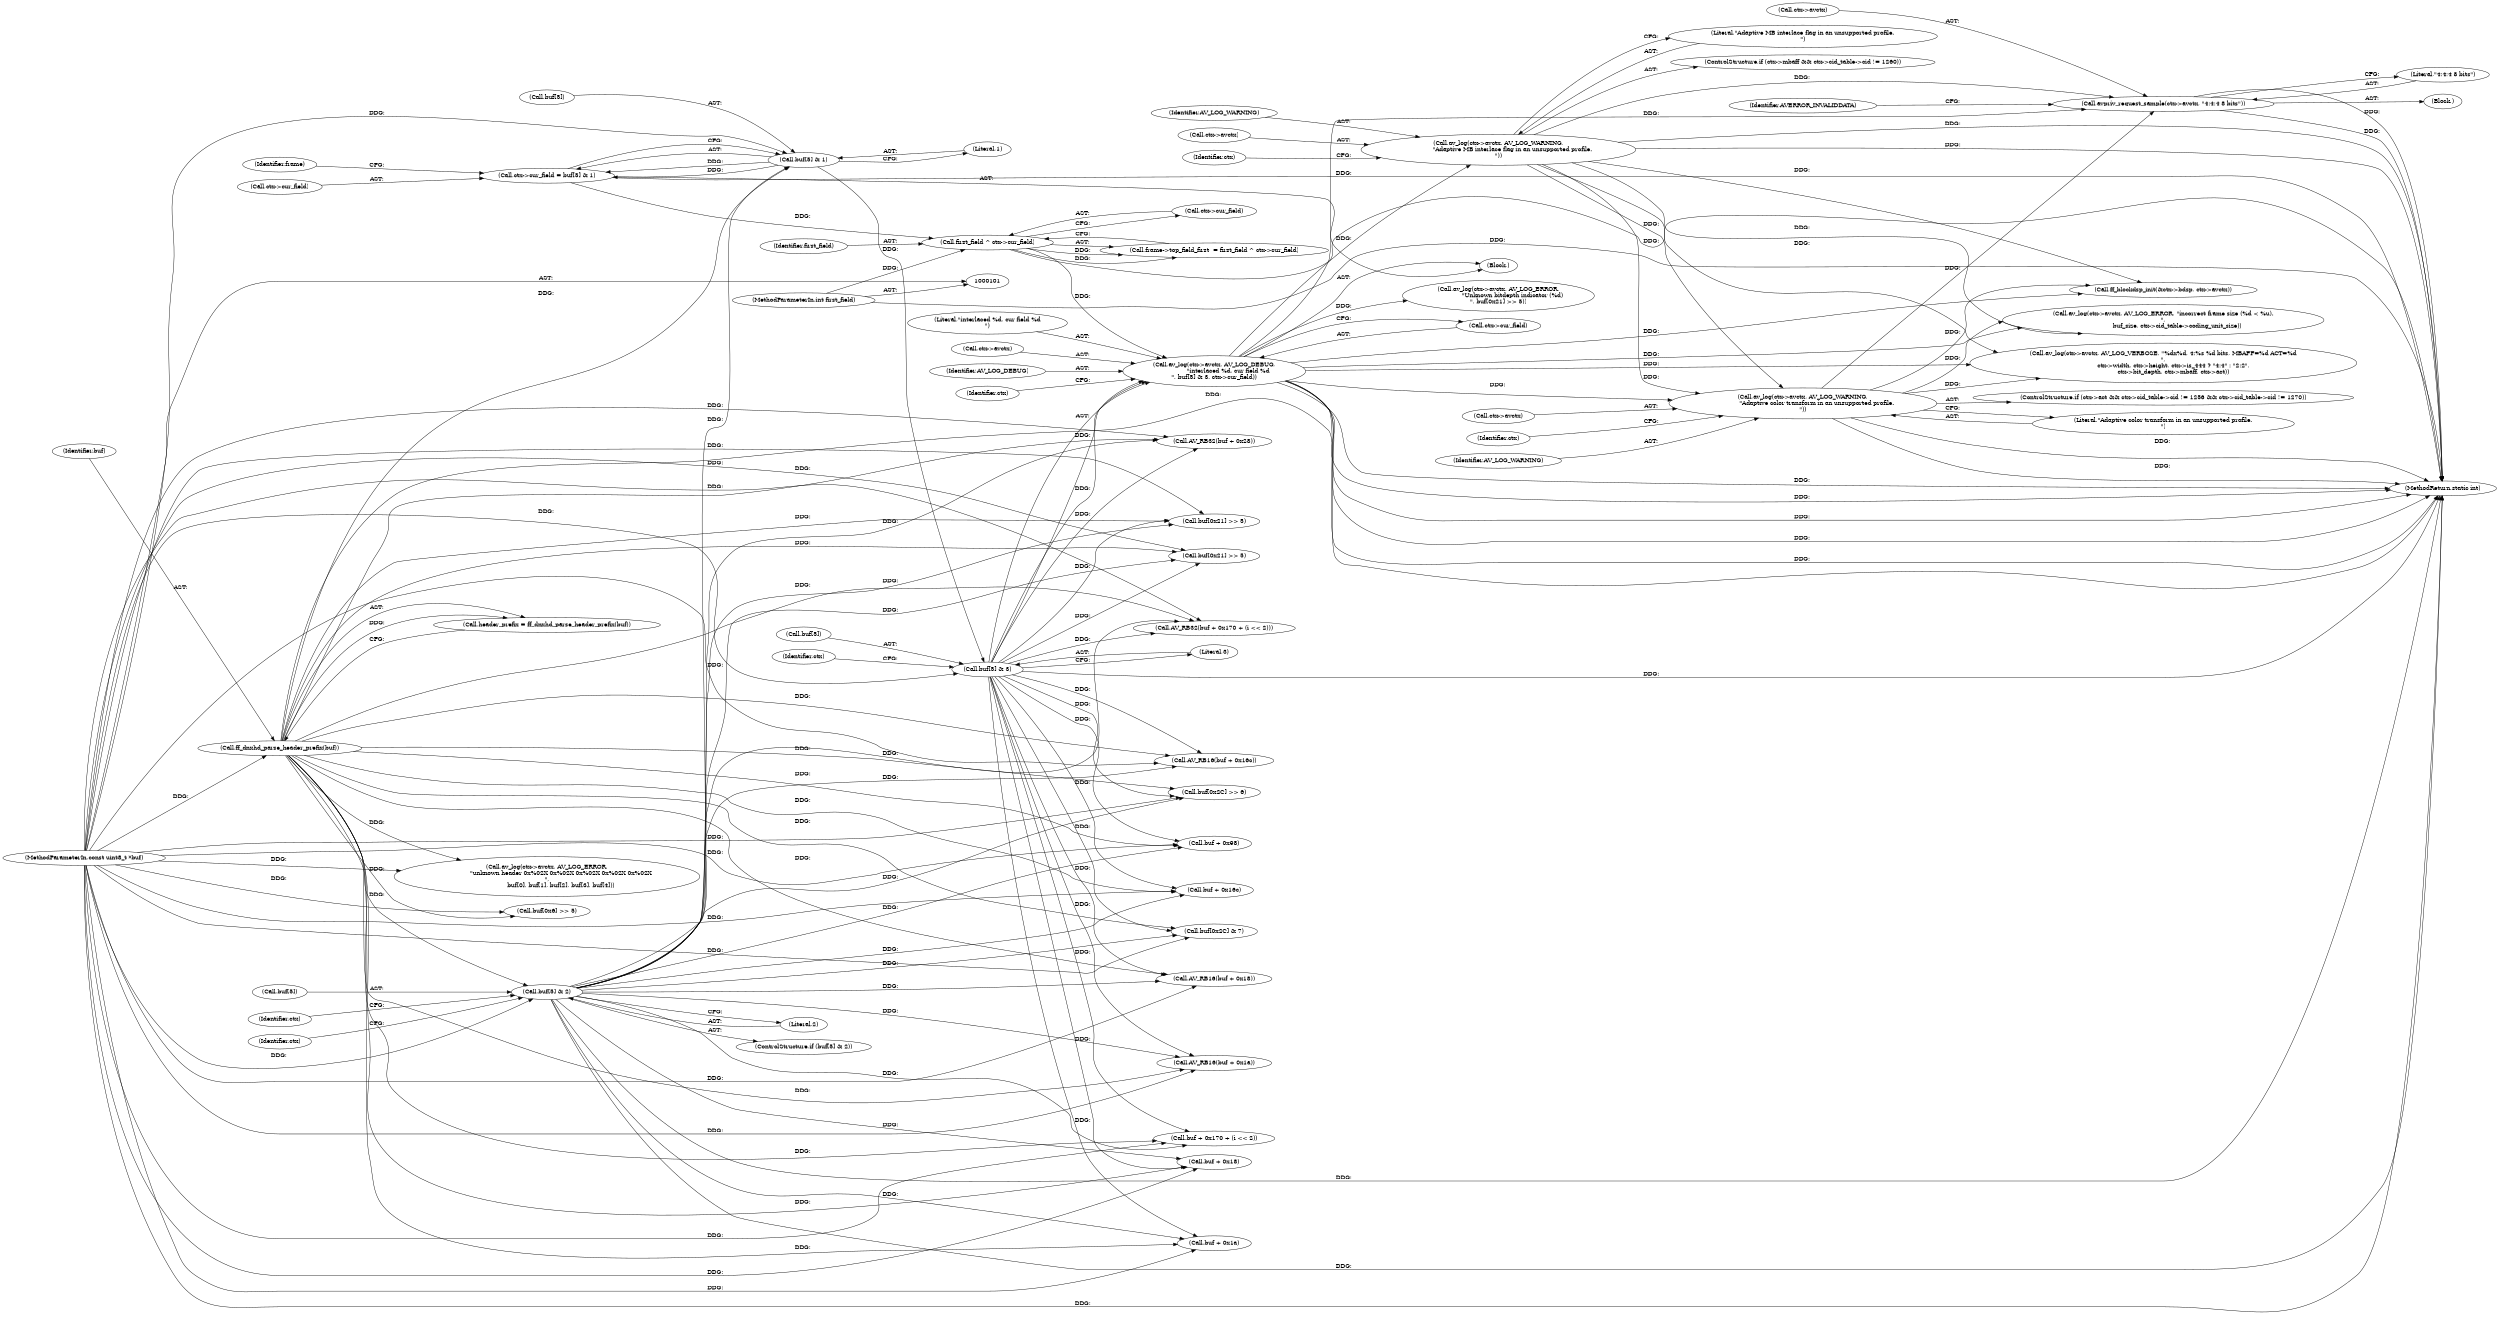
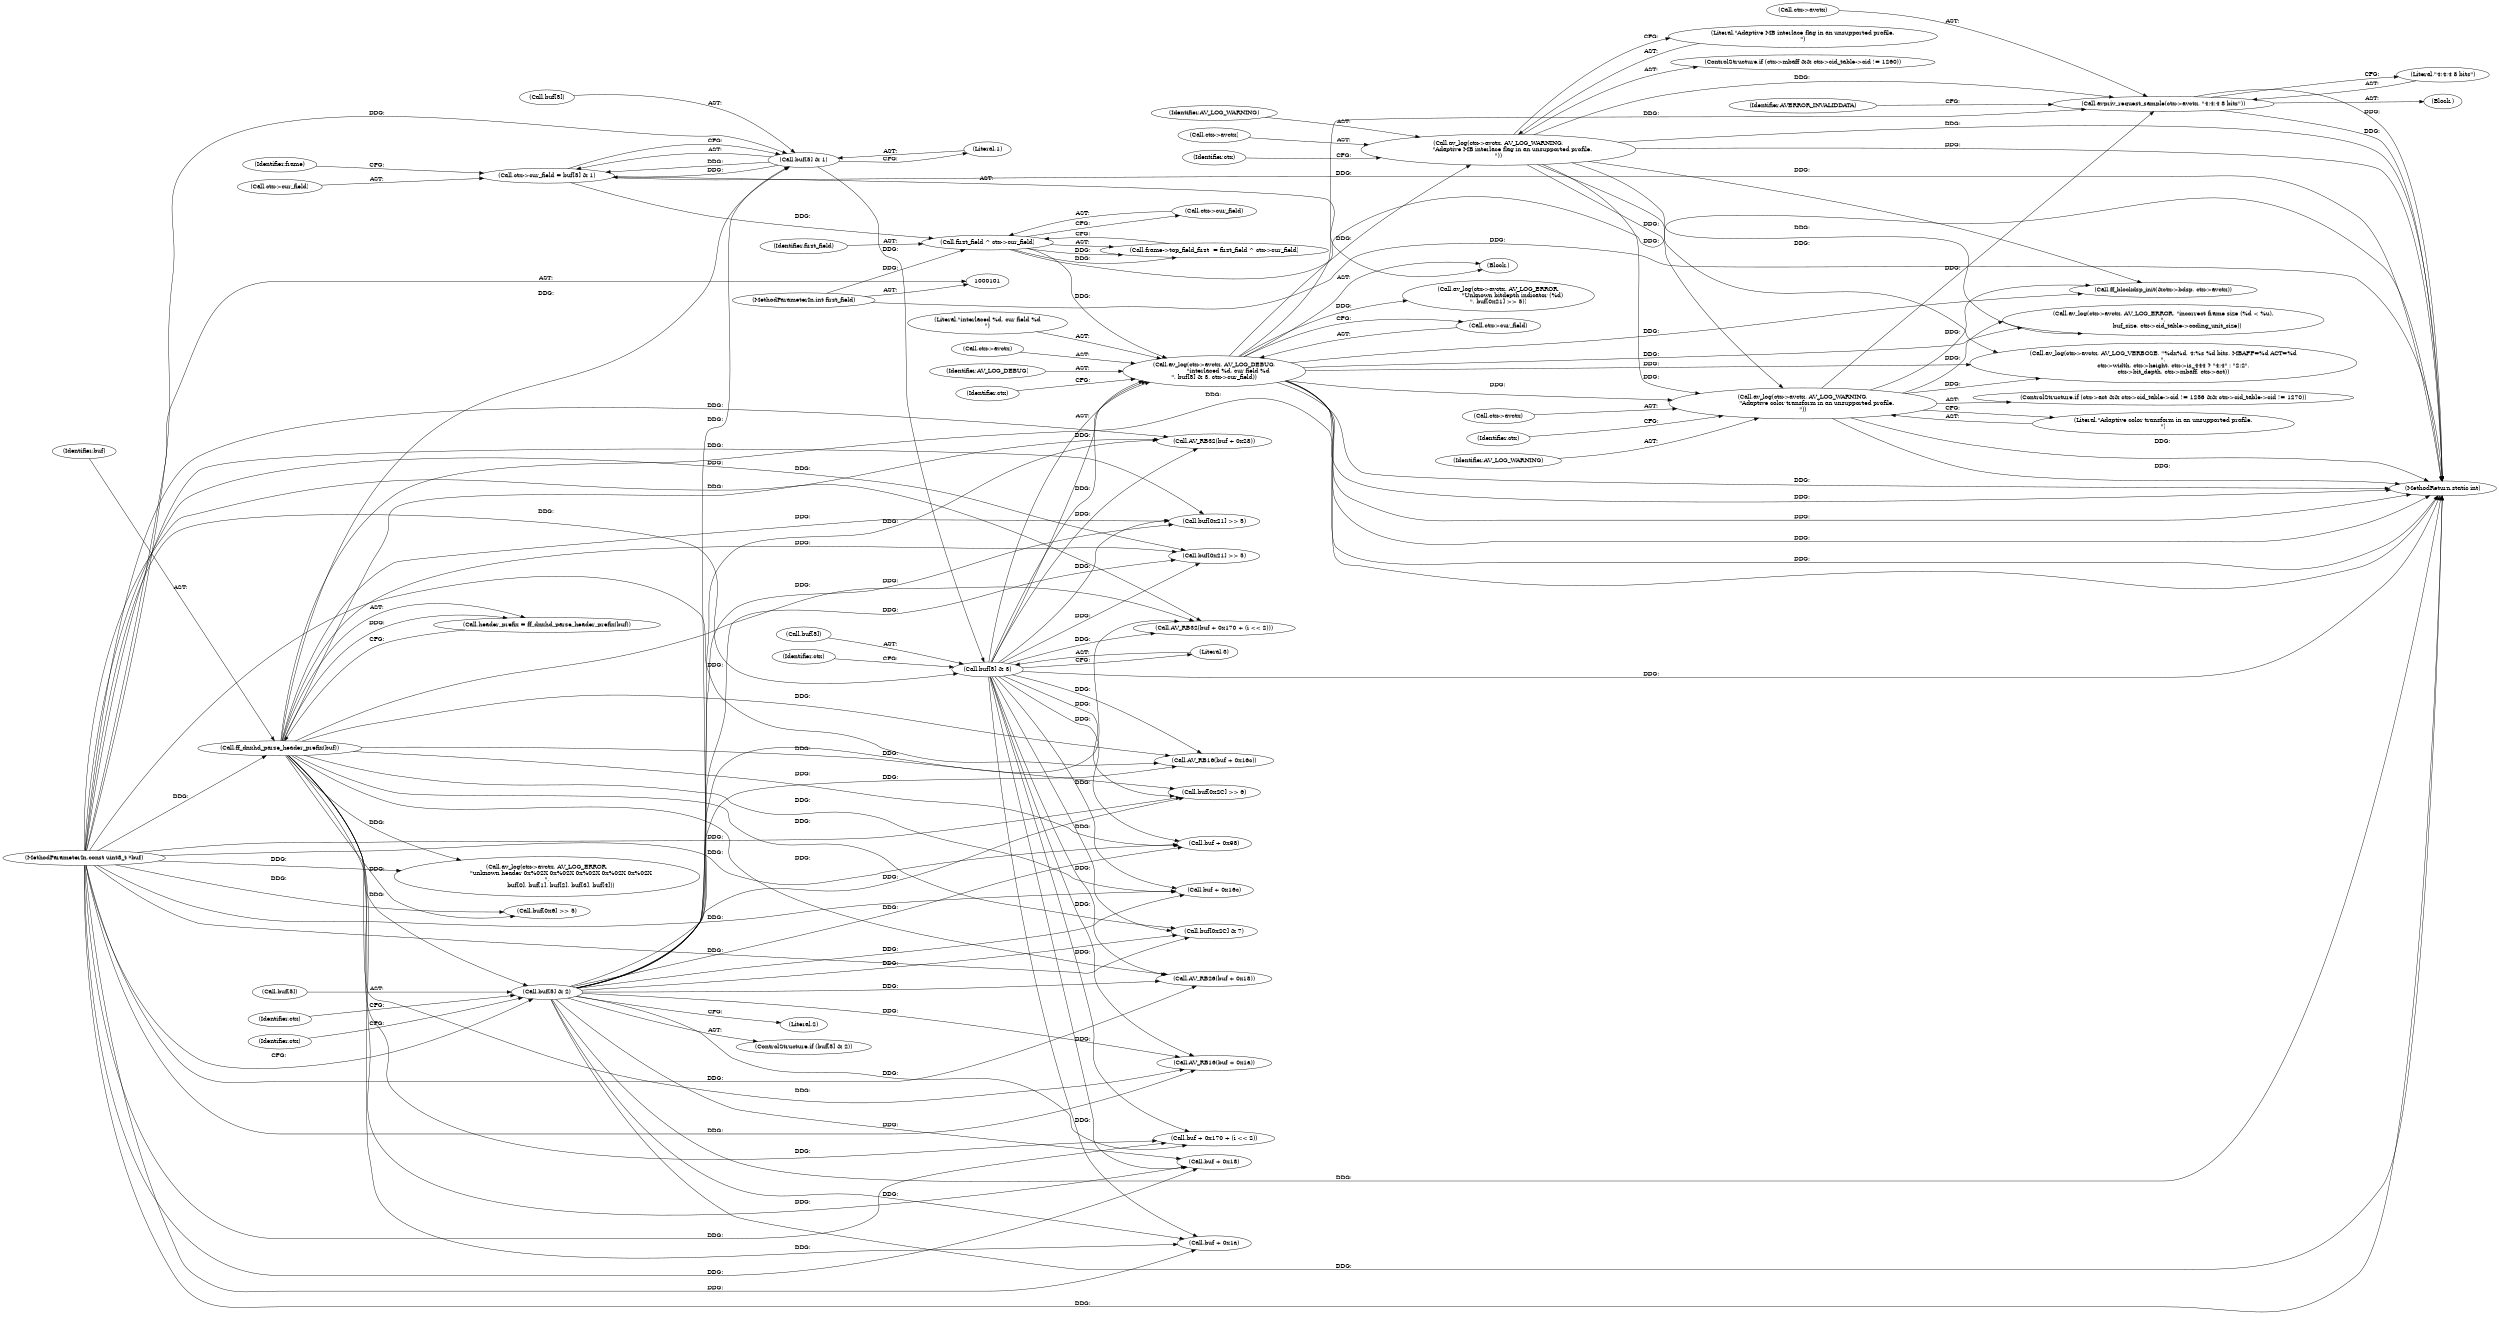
(1214, 979) -> (1214, 979)
(681, 1021) -> none
(280, 1056) -> (280, 1056)
